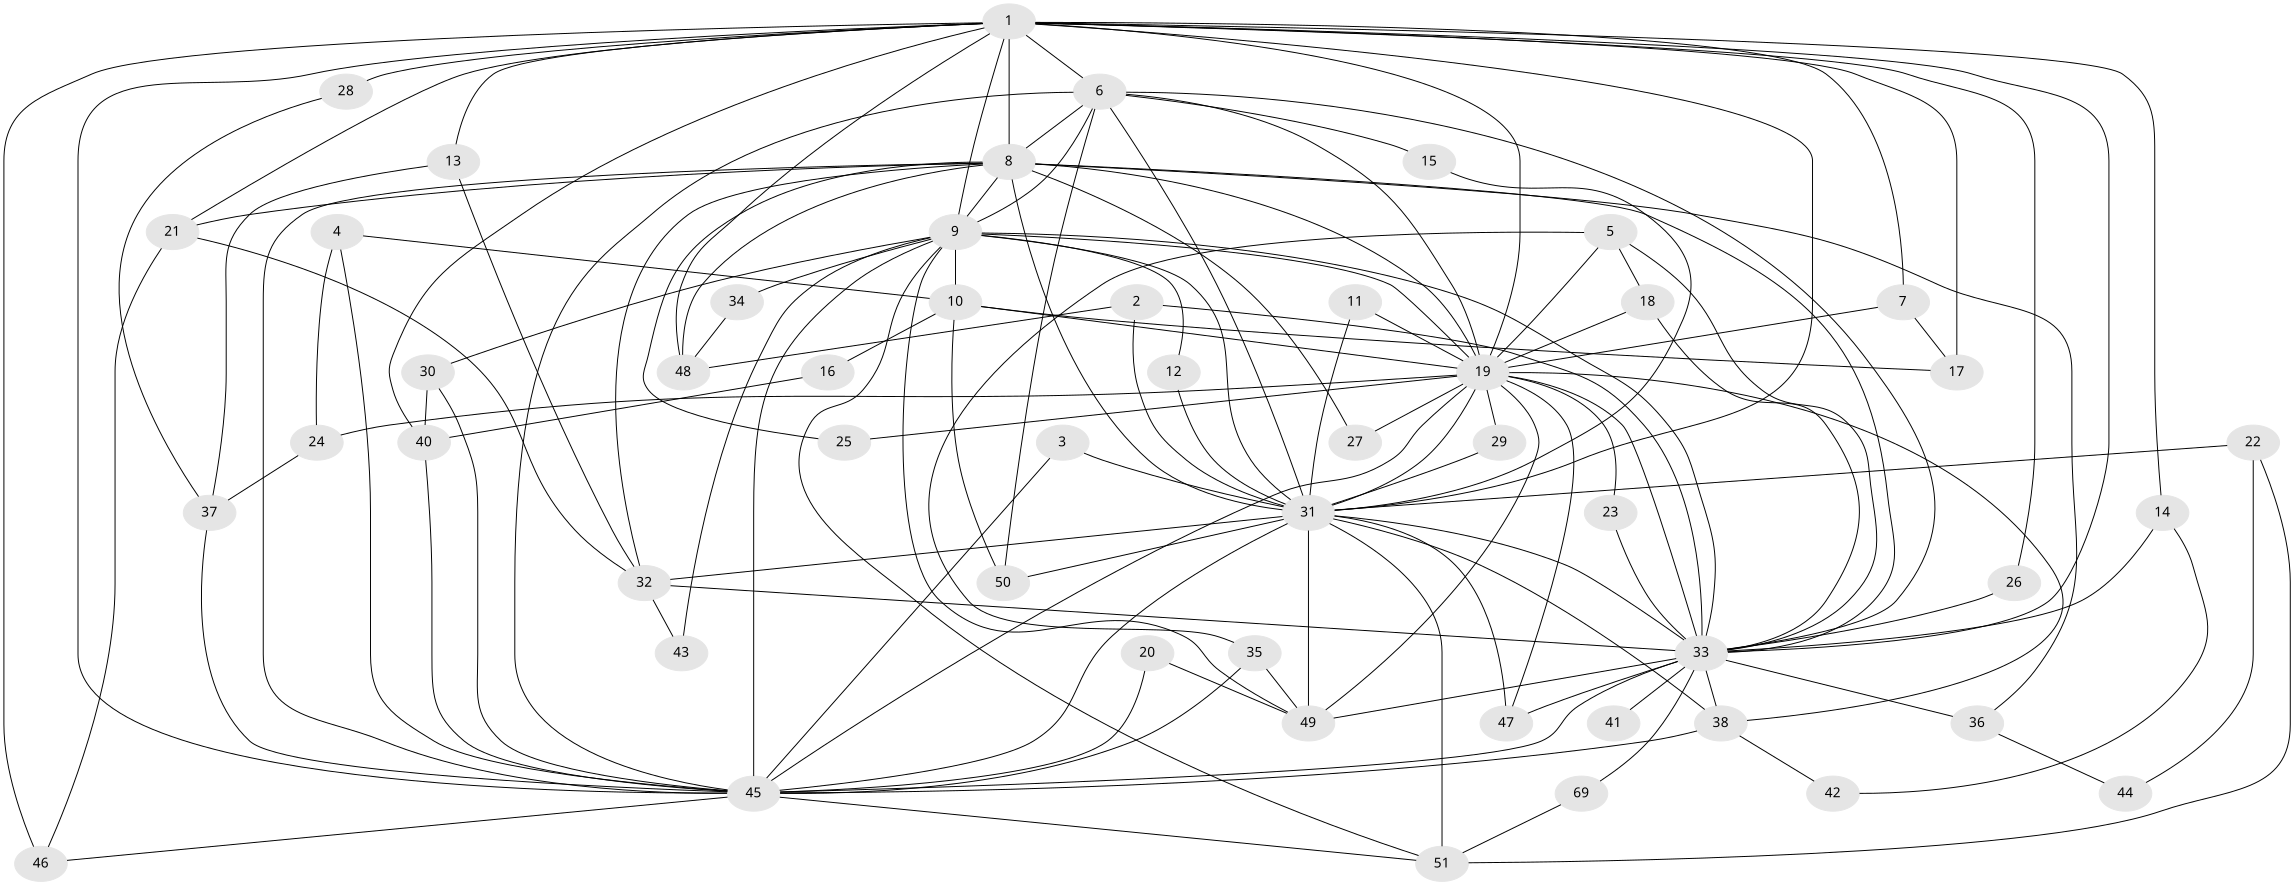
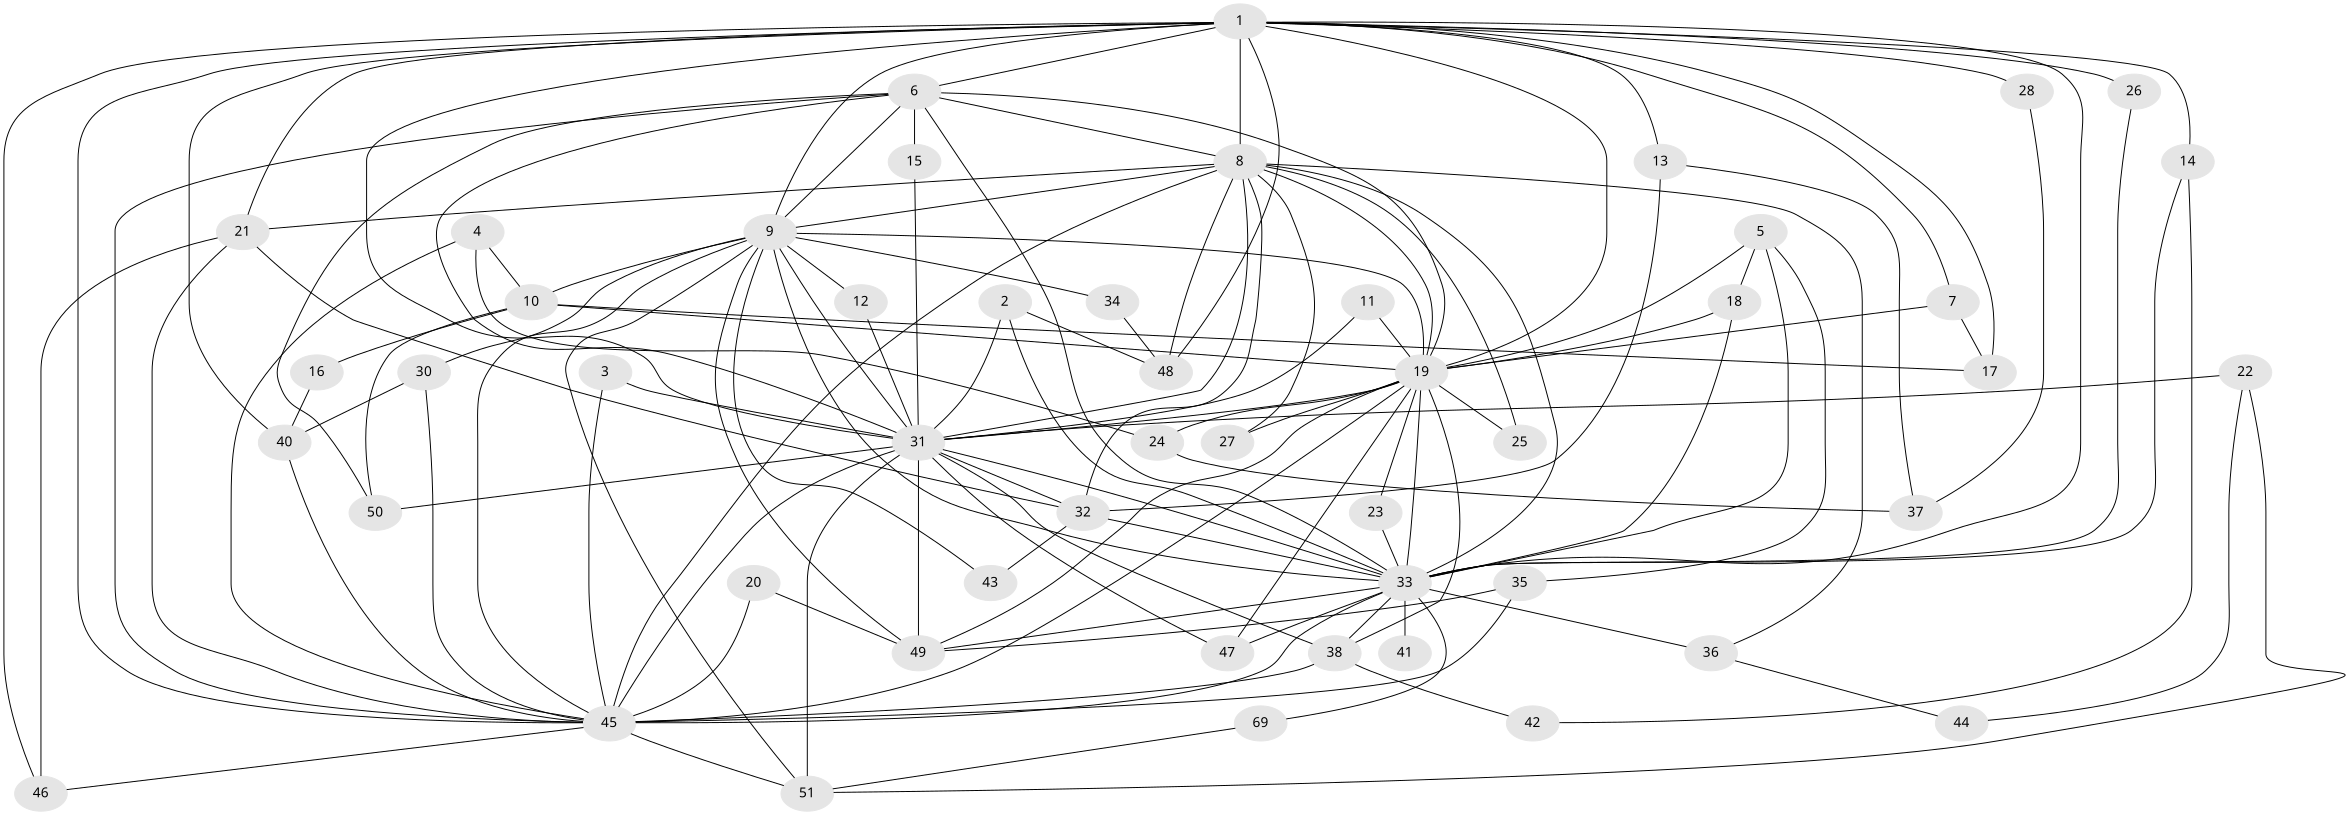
(1500, 443) -> none
(376, 769) -> (175, 635)
